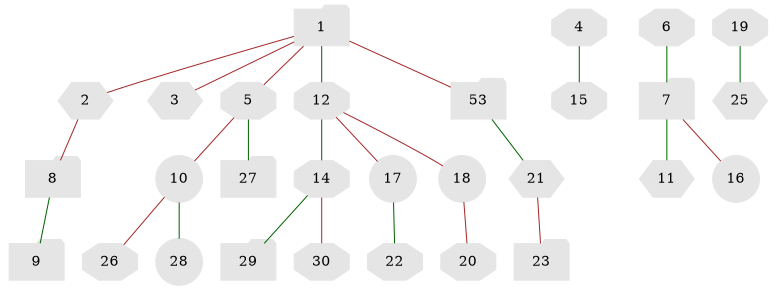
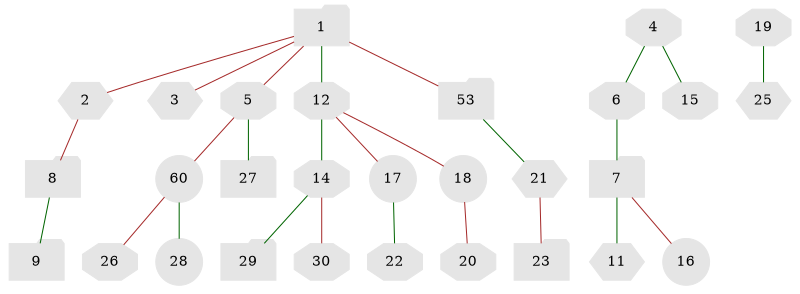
none -> (635, 64)
(179, 179) -> (179, 179)
